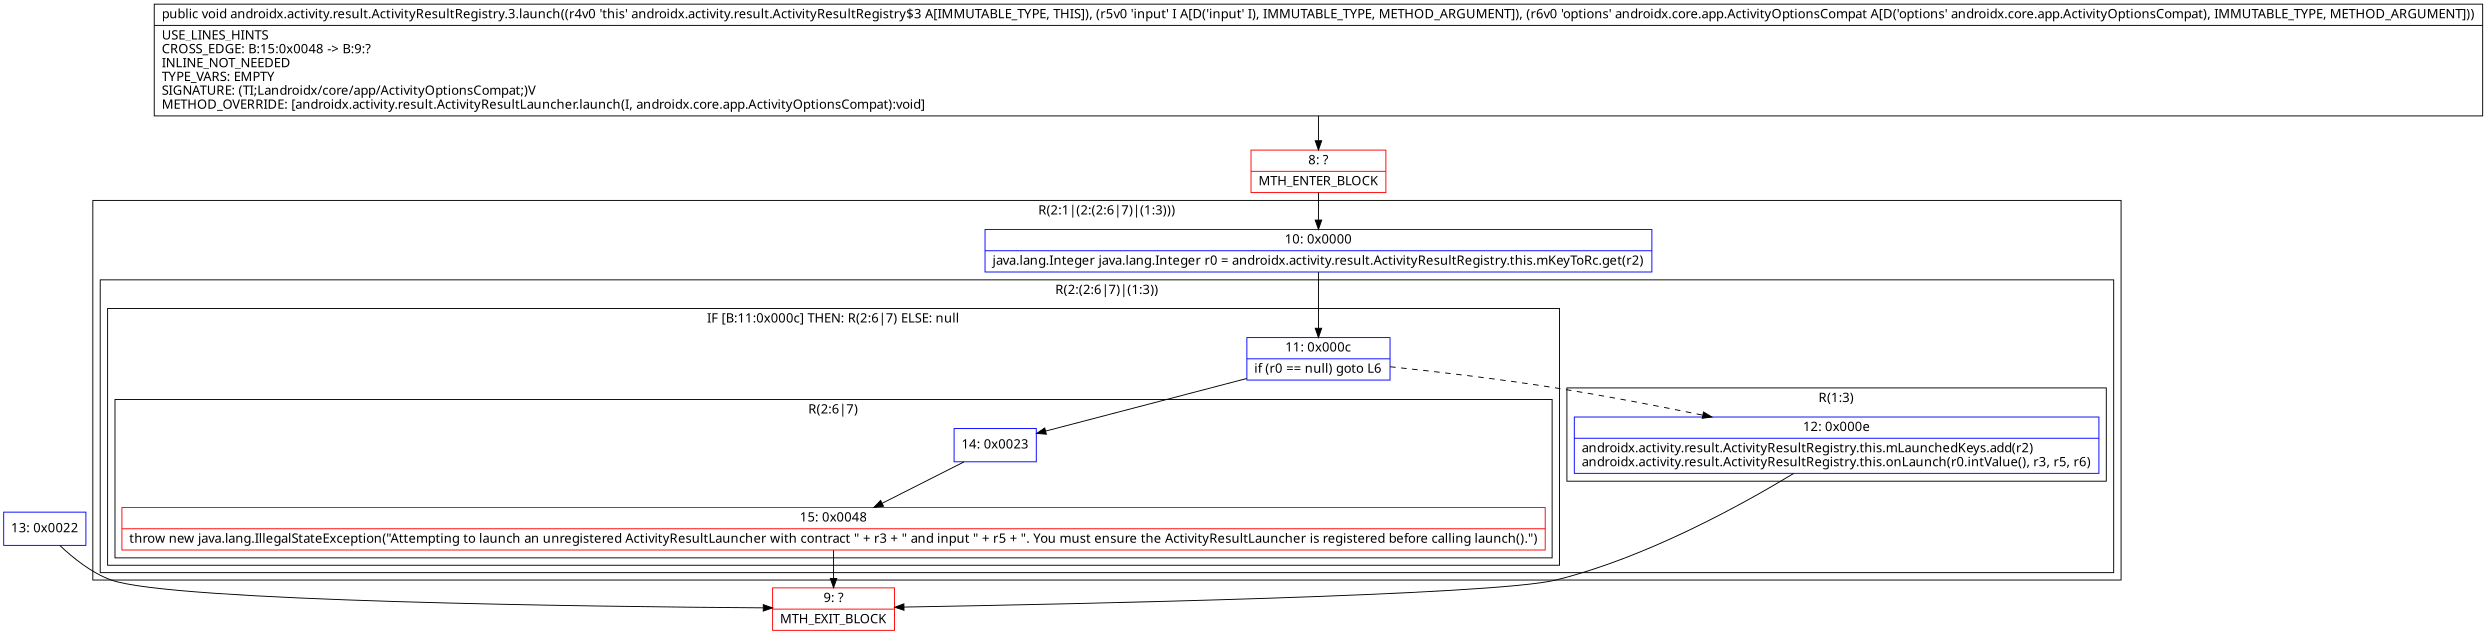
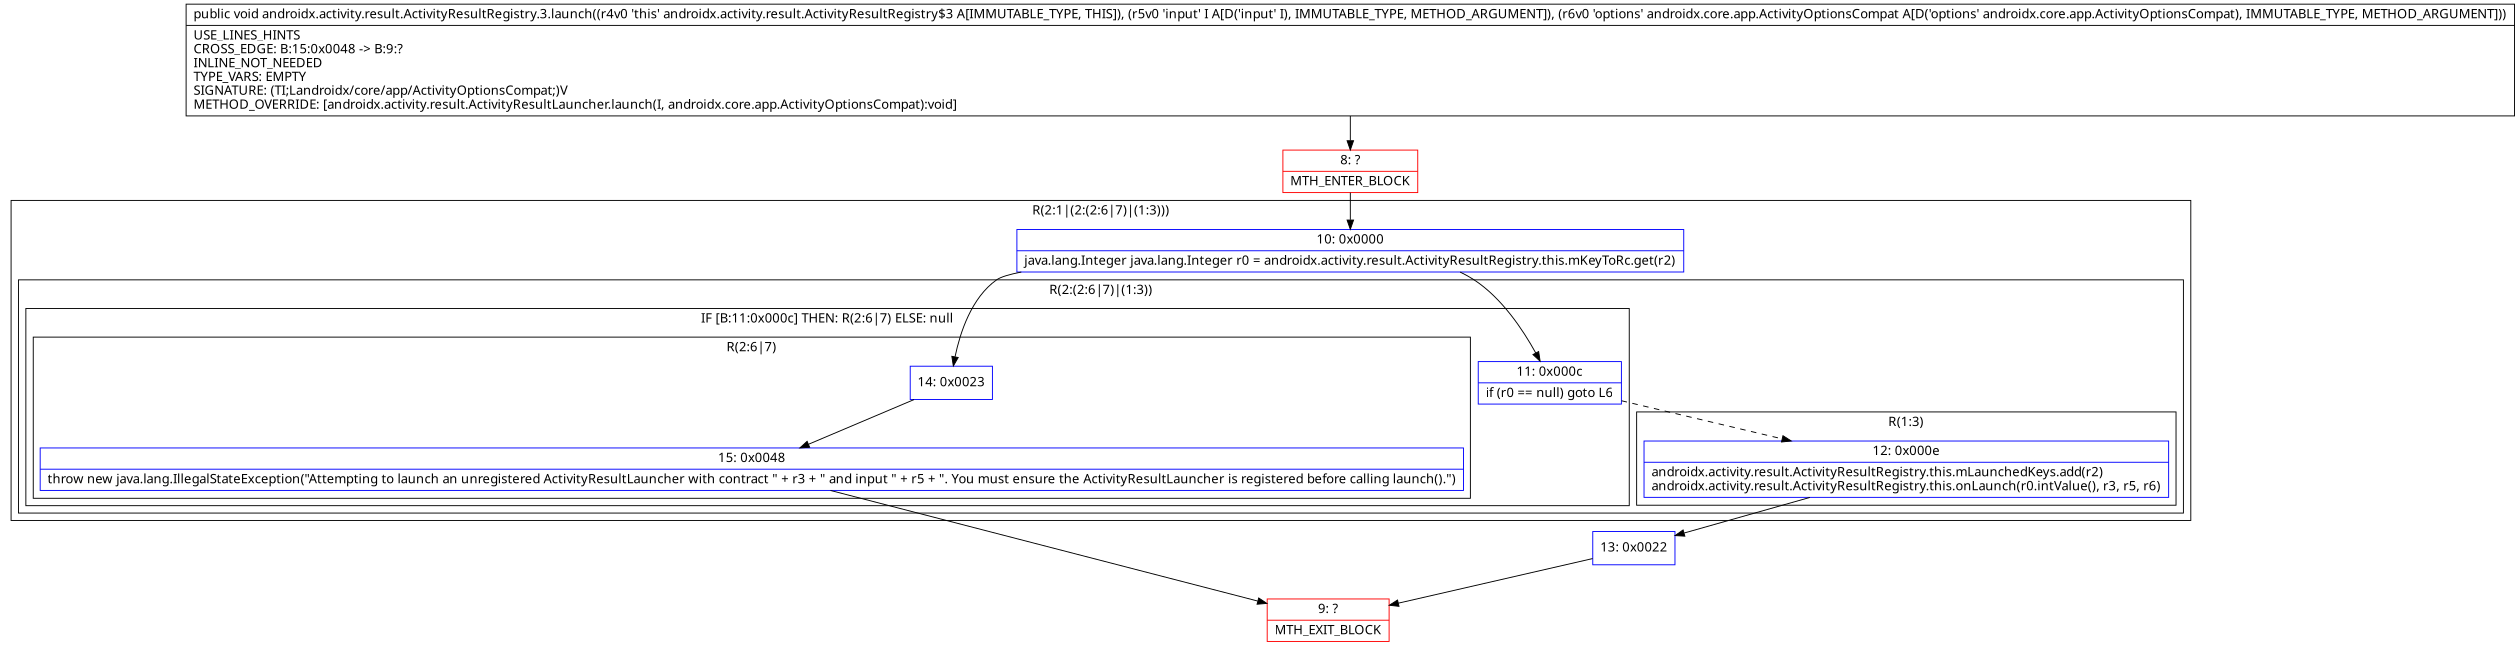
(1141, 406) -> (977, 301)
(834, 529) -> (752, 469)
(1361, 595) -> (1747, 515)
